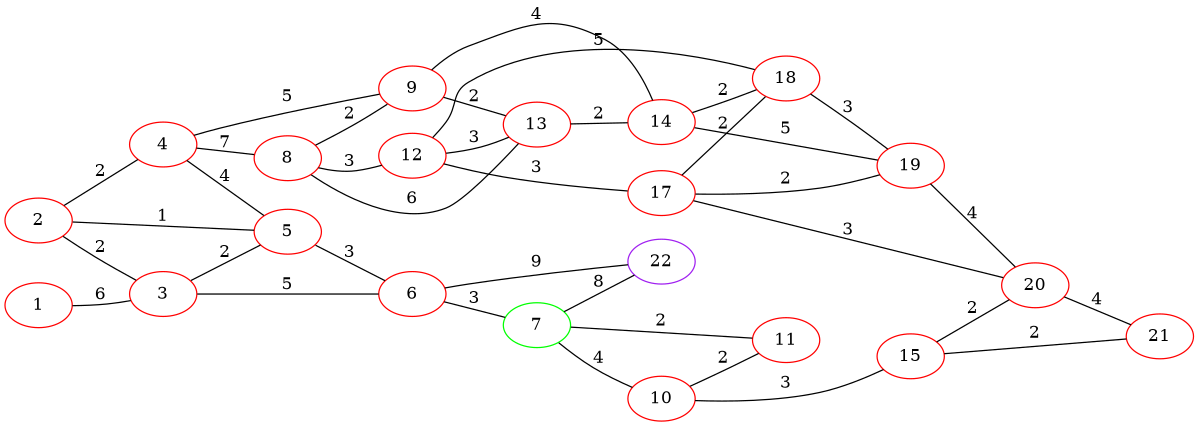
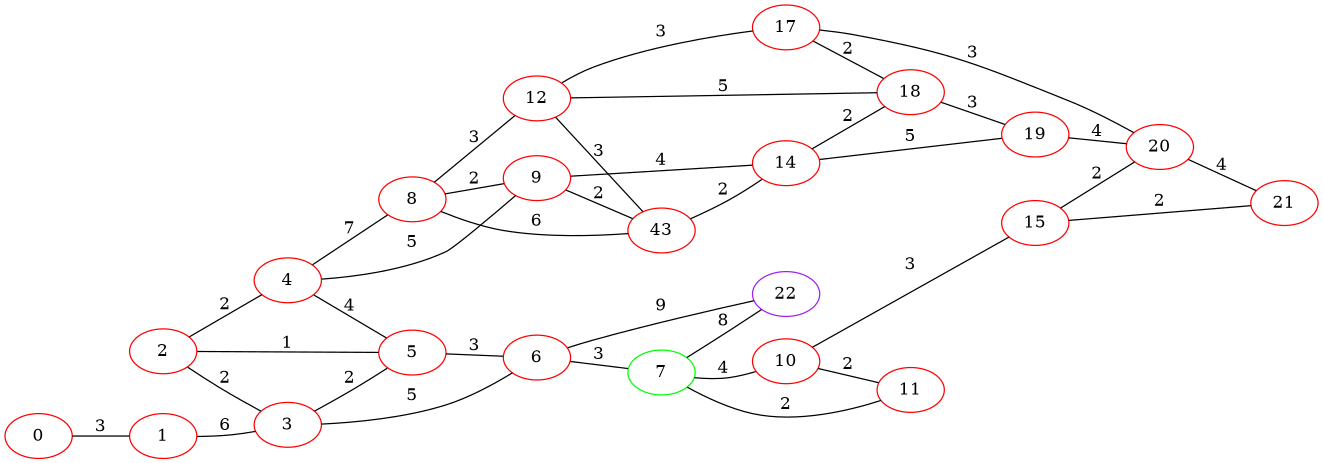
(537, 125) -> (662, 230)
(788, 191) -> none
none -> (39, 436)
